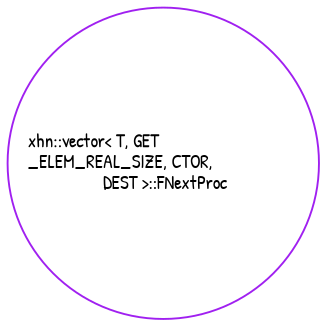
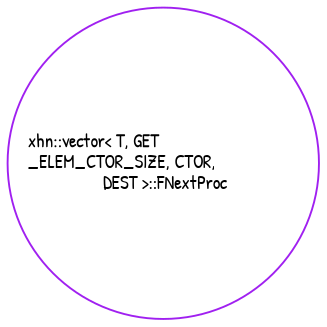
(163, 163) -> (163, 163)
